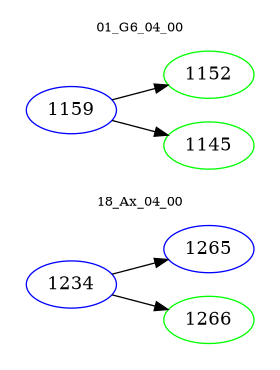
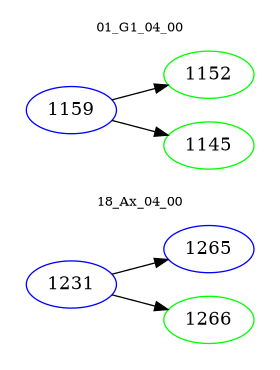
(140, 28) -> (140, 28)
(71, 285) -> (71, 285)
